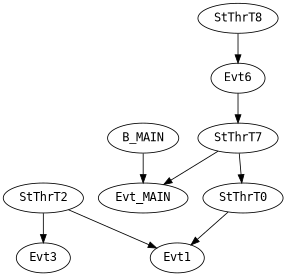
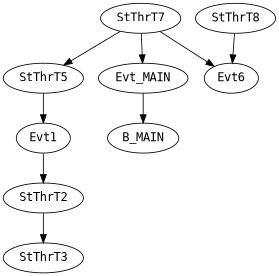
(238, 104) -> (183, 47)
(143, 164) -> (143, 104)
(243, 198) -> (43, 78)
(109, 227) -> (43, 164)
(43, 258) -> (43, 258)
